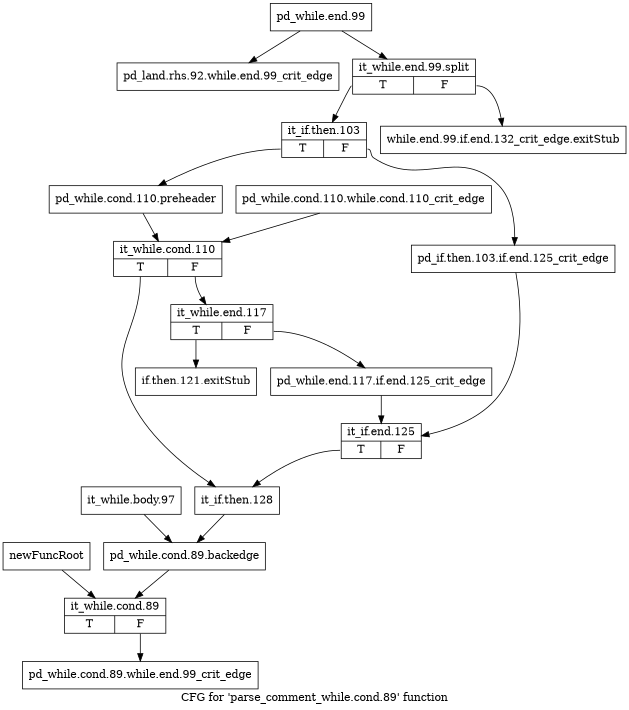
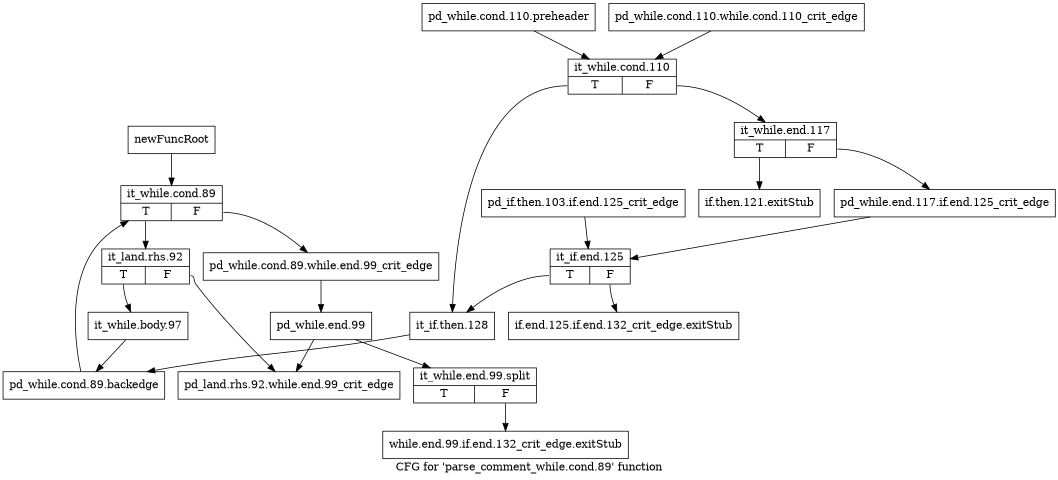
(324, 140) -> none
none -> (146, 266)
none -> (321, 292)
none -> (624, 326)
